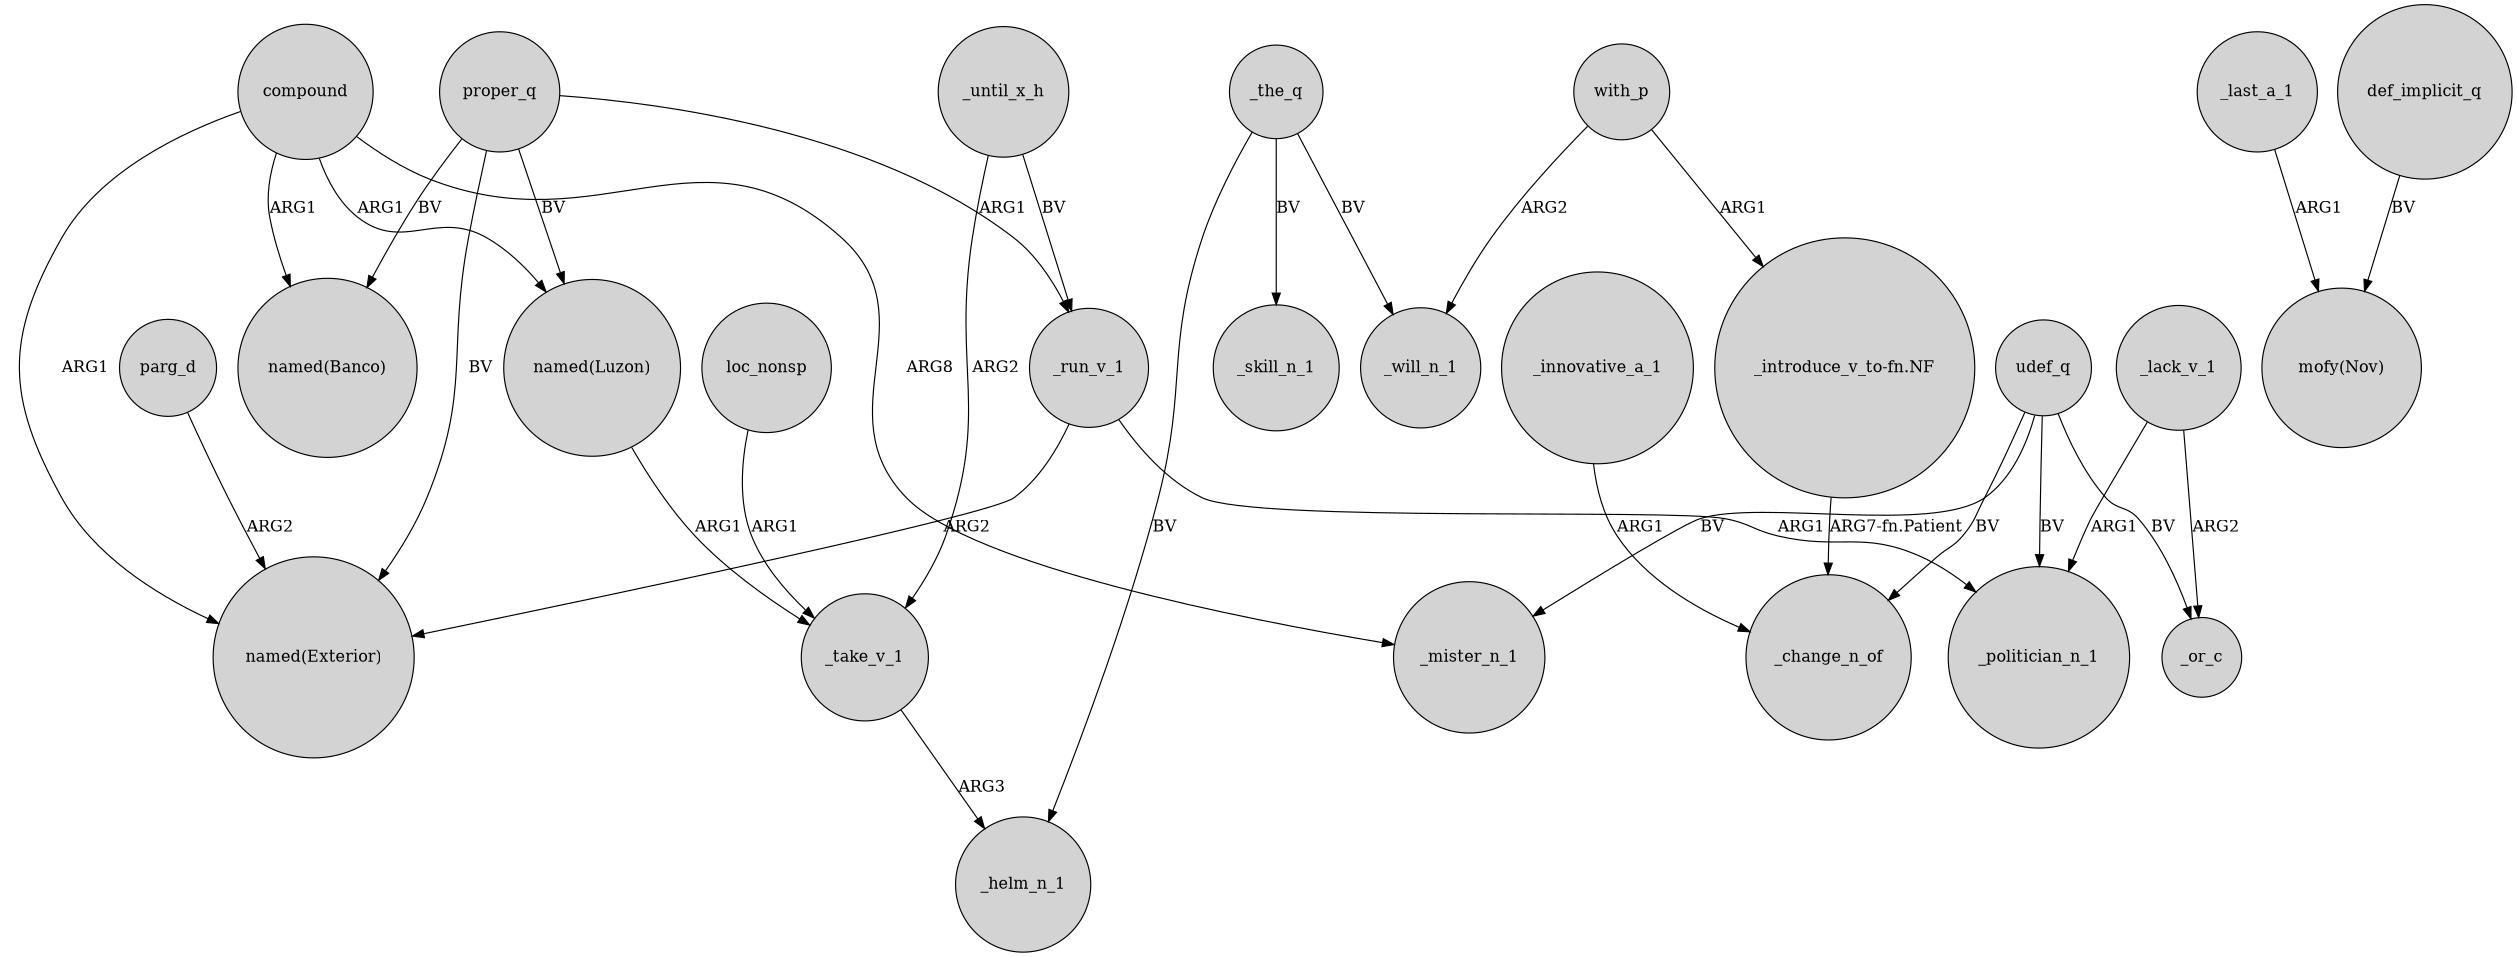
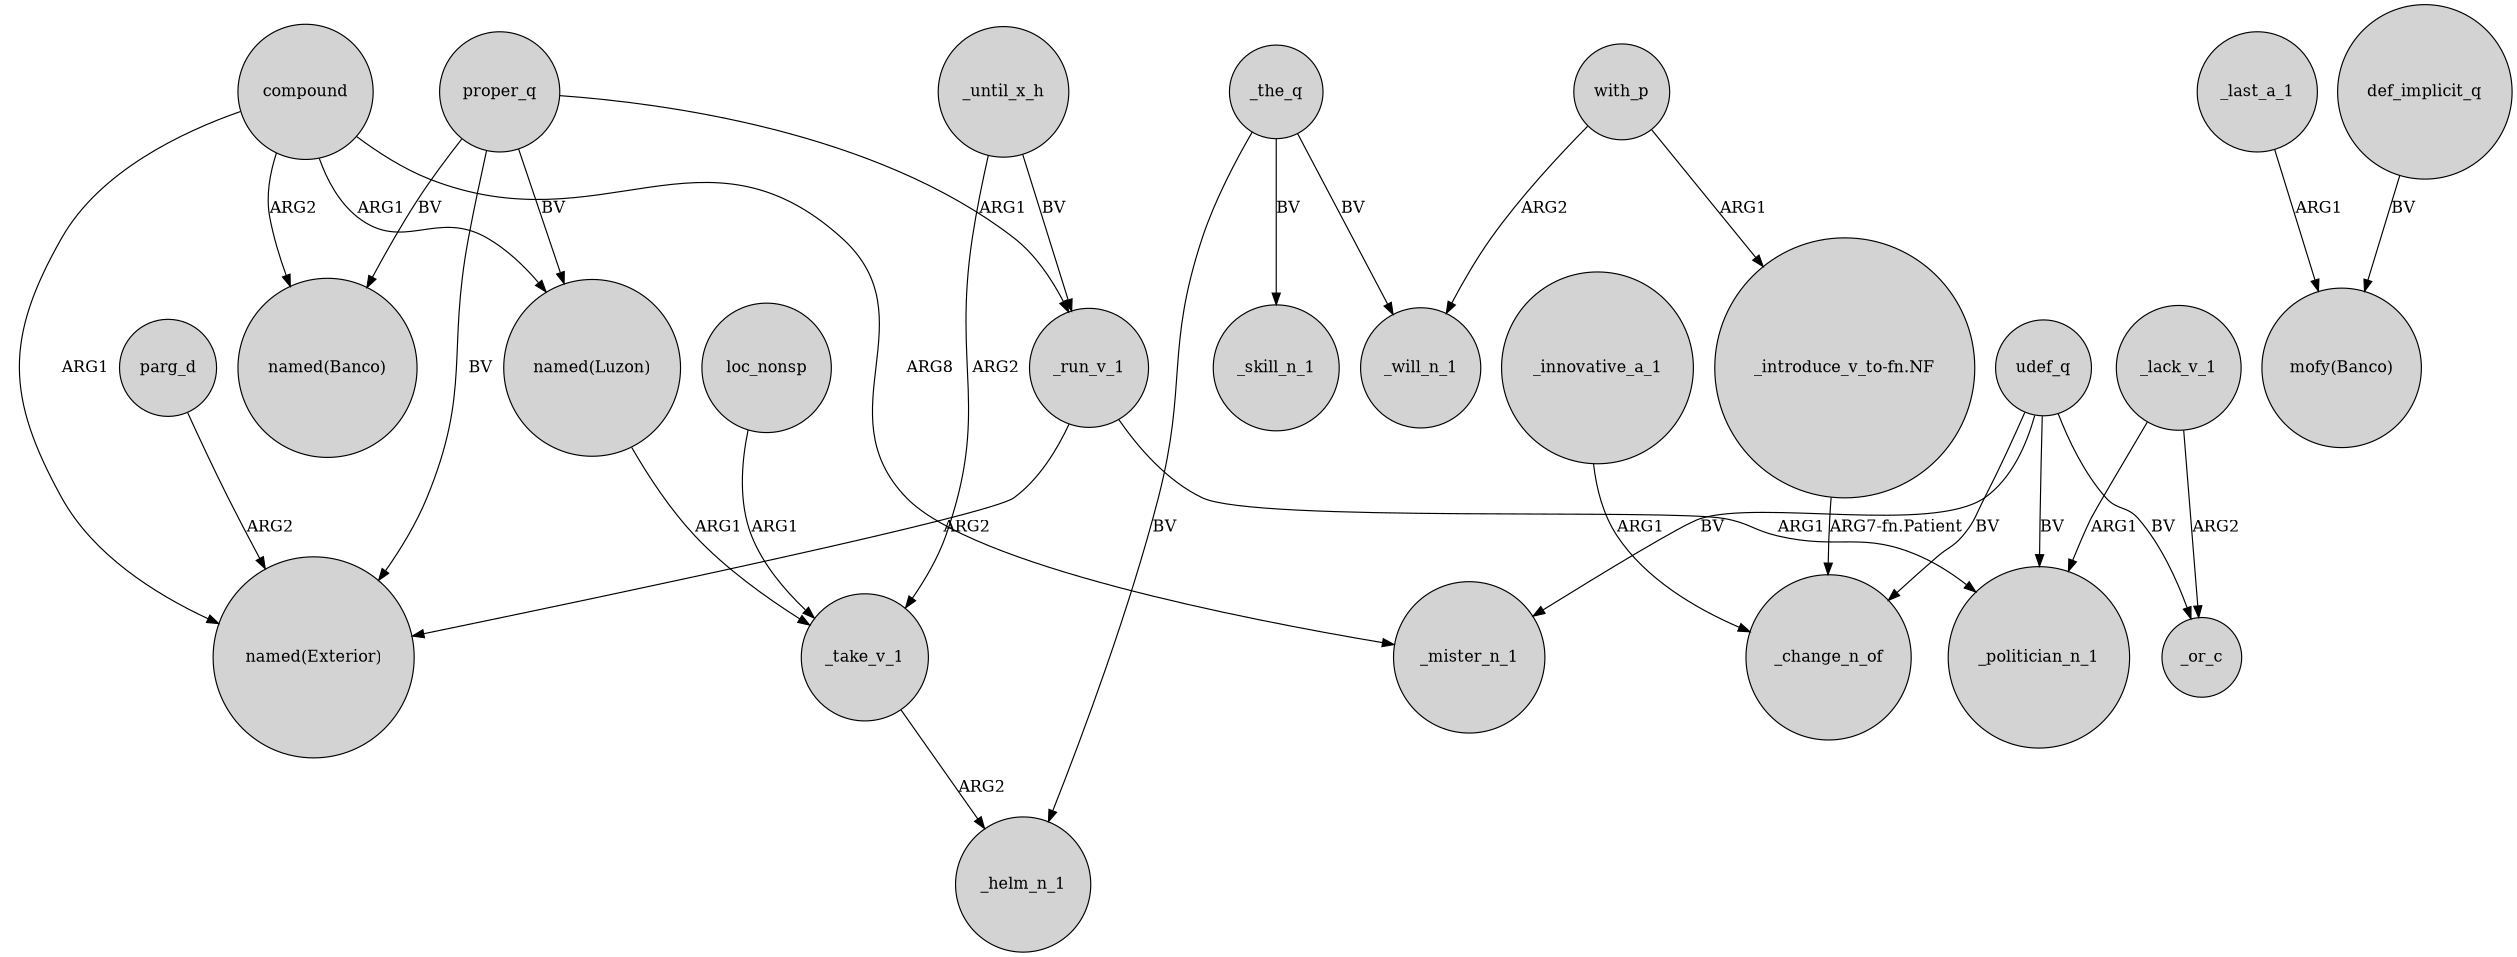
(293, 208) -> (293, 208)
(2342, 368) -> (2342, 368)
(982, 787) -> (982, 787)
